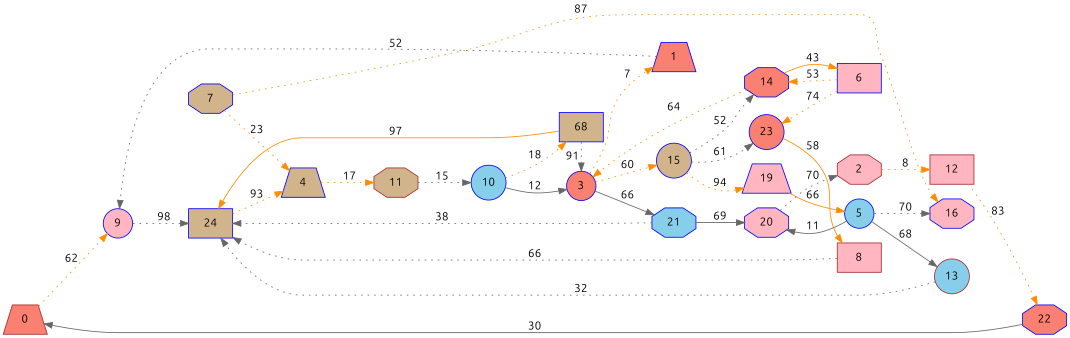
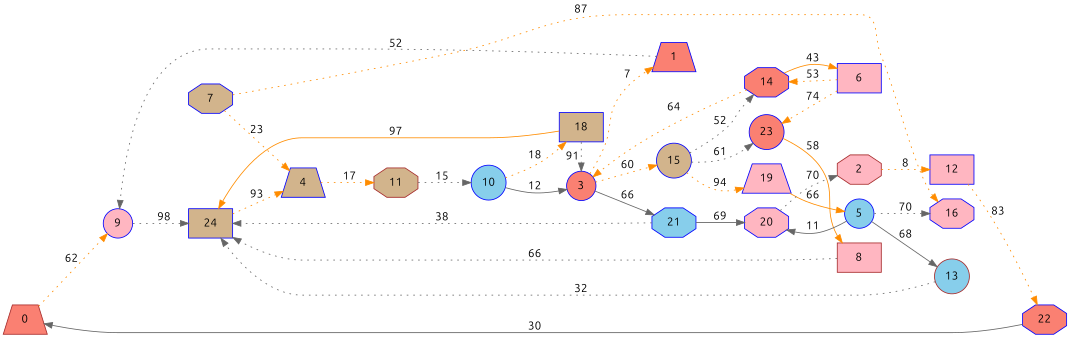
(581, 127) -> (581, 127)
(952, 170) -> (952, 170)
